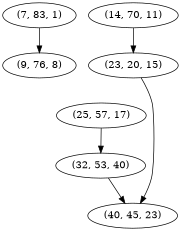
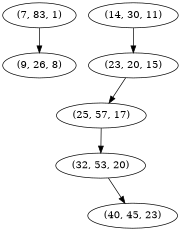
(133, 15) -> (133, 15)
(39, 65) -> (39, 65)
(154, 137) -> (119, 88)
(101, 166) -> (101, 166)
